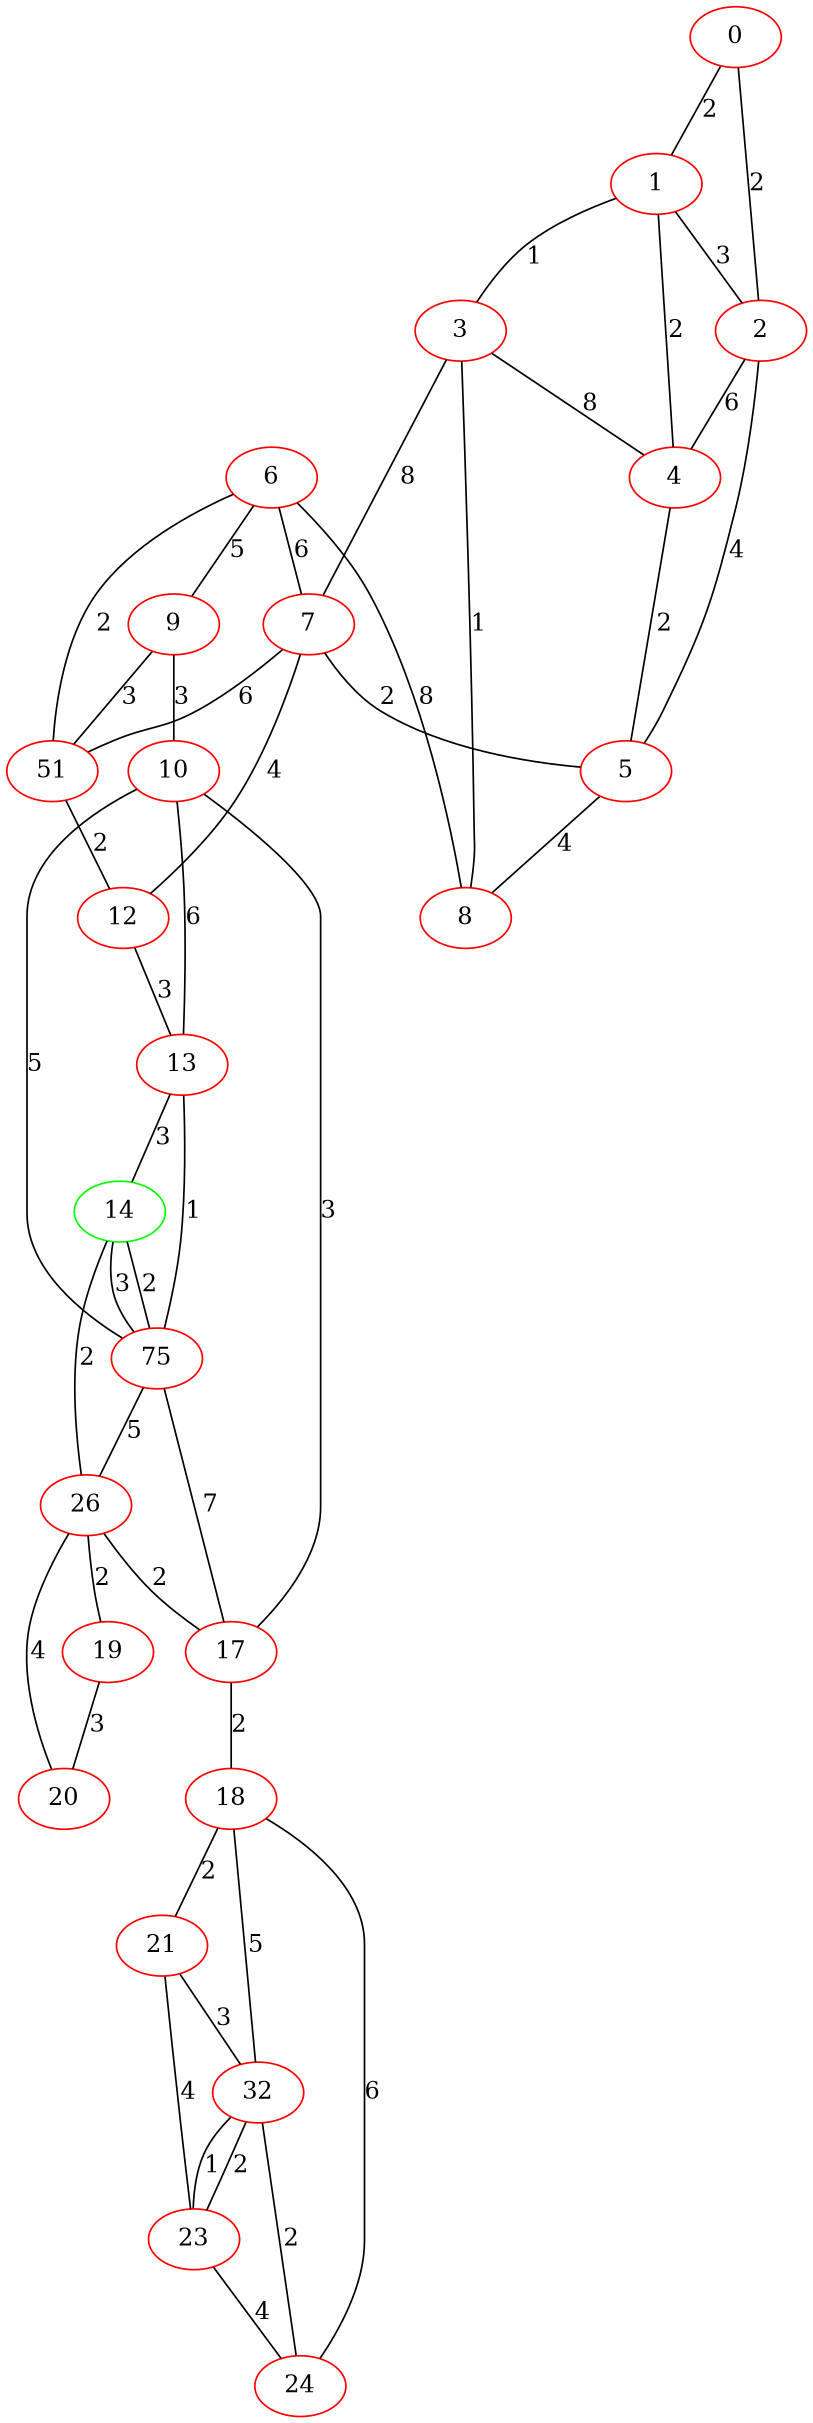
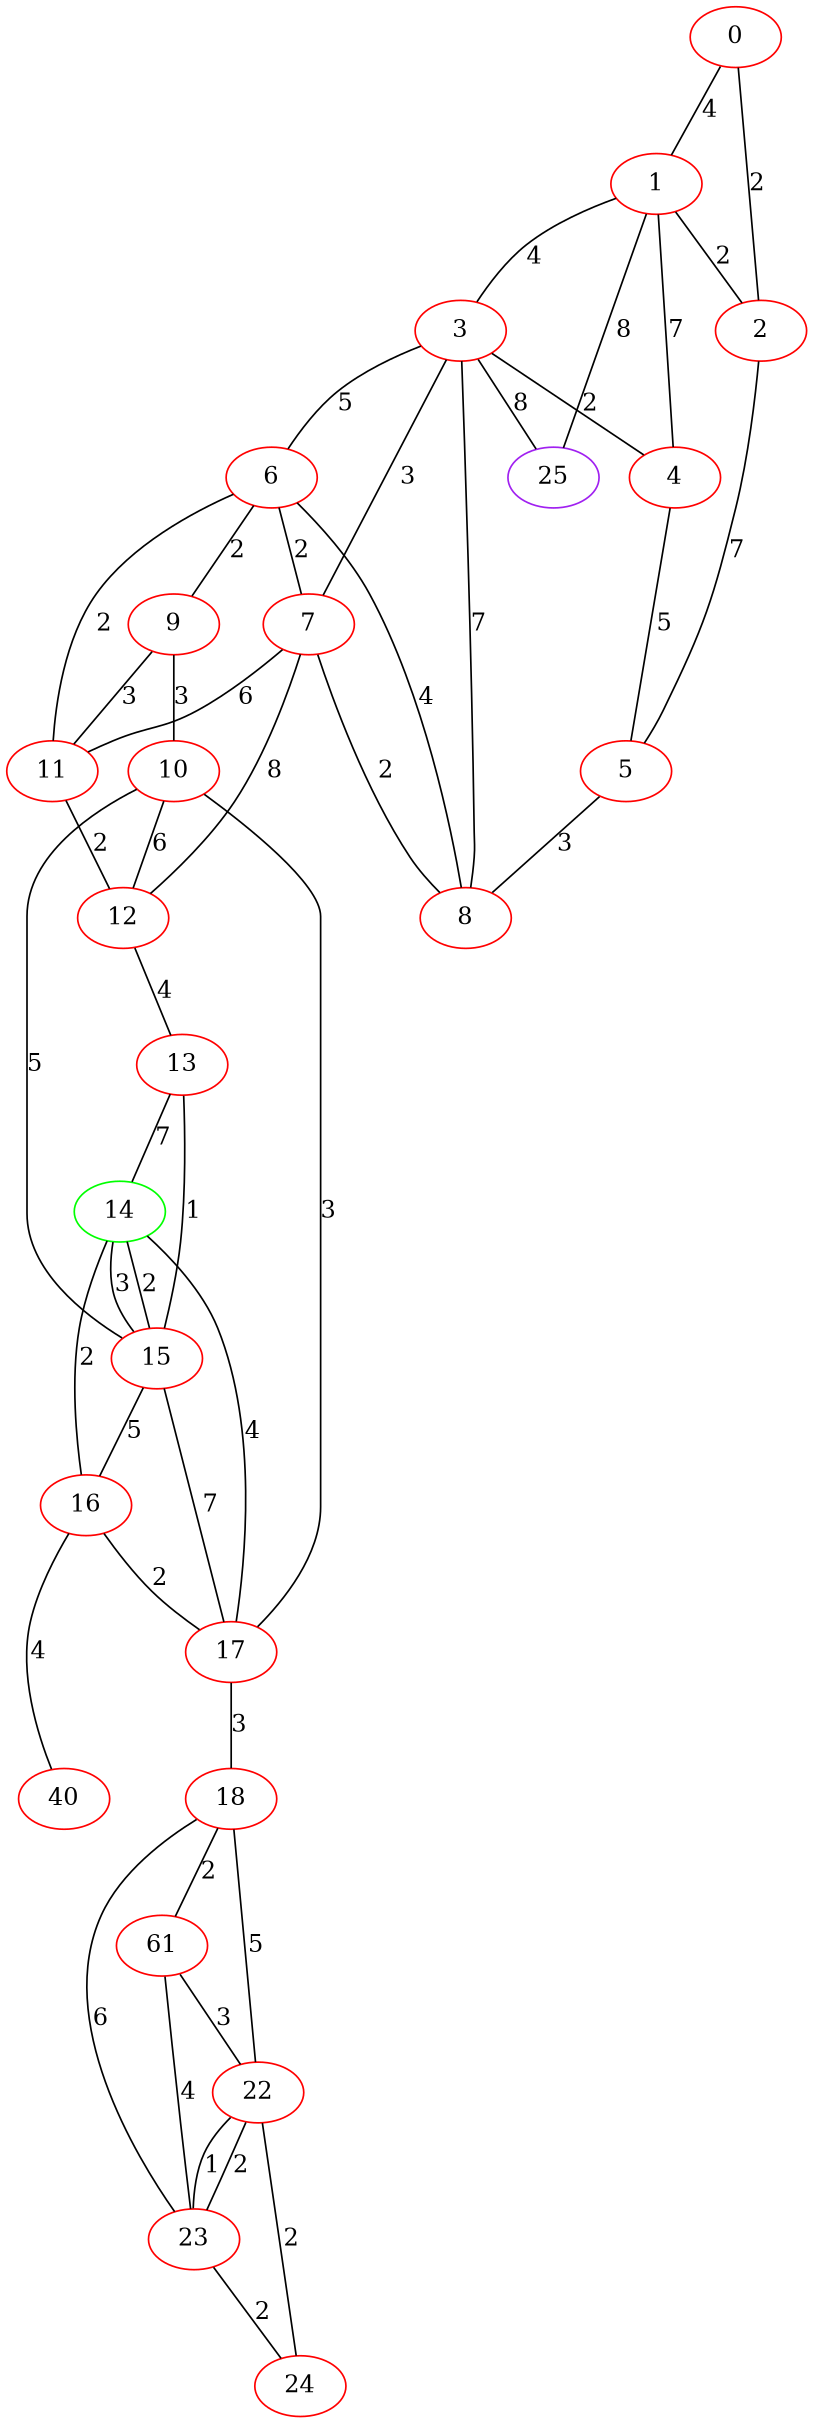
(710, 111) -> (710, 111)
(535, 257) -> (535, 257)
(724, 257) -> (724, 257)
(677, 331) -> (677, 331)
none -> (345, 386)
(591, 404) -> (591, 404)
(718, 404) -> none
(408, 478) -> (408, 478)
none -> (554, 478)
(238, 551) -> (238, 551)
(302, 551) -> (302, 551)
(737, 551) -> (737, 551)
(479, 624) -> (479, 624)
(665, 624) -> (665, 624)
(427, 698) -> (427, 698)
(439, 738) -> (367, 780)
(52, 771) -> (52, 771)
(275, 771) -> (275, 771)
(565, 845) -> (565, 845)
(185, 918) -> (148, 845)
(165, 991) -> (165, 991)
(164, 1138) -> (164, 1138)
(157, 1358) -> (157, 1358)
none -> (240, 1415)
(86, 1505) -> (86, 1505)
(108, 1652) -> none
(240, 1725) -> (240, 1725)
(64, 1799) -> (64, 1799)
(162, 1946) -> (162, 1946)
(364, 2073) -> (88, 2004)
(258, 2092) -> (258, 2092)
(263, 2313) -> (263, 2313)
